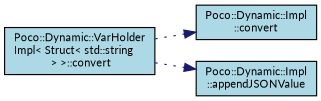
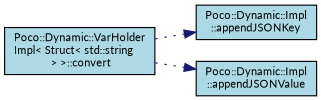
(256, 22) -> (256, 22)
